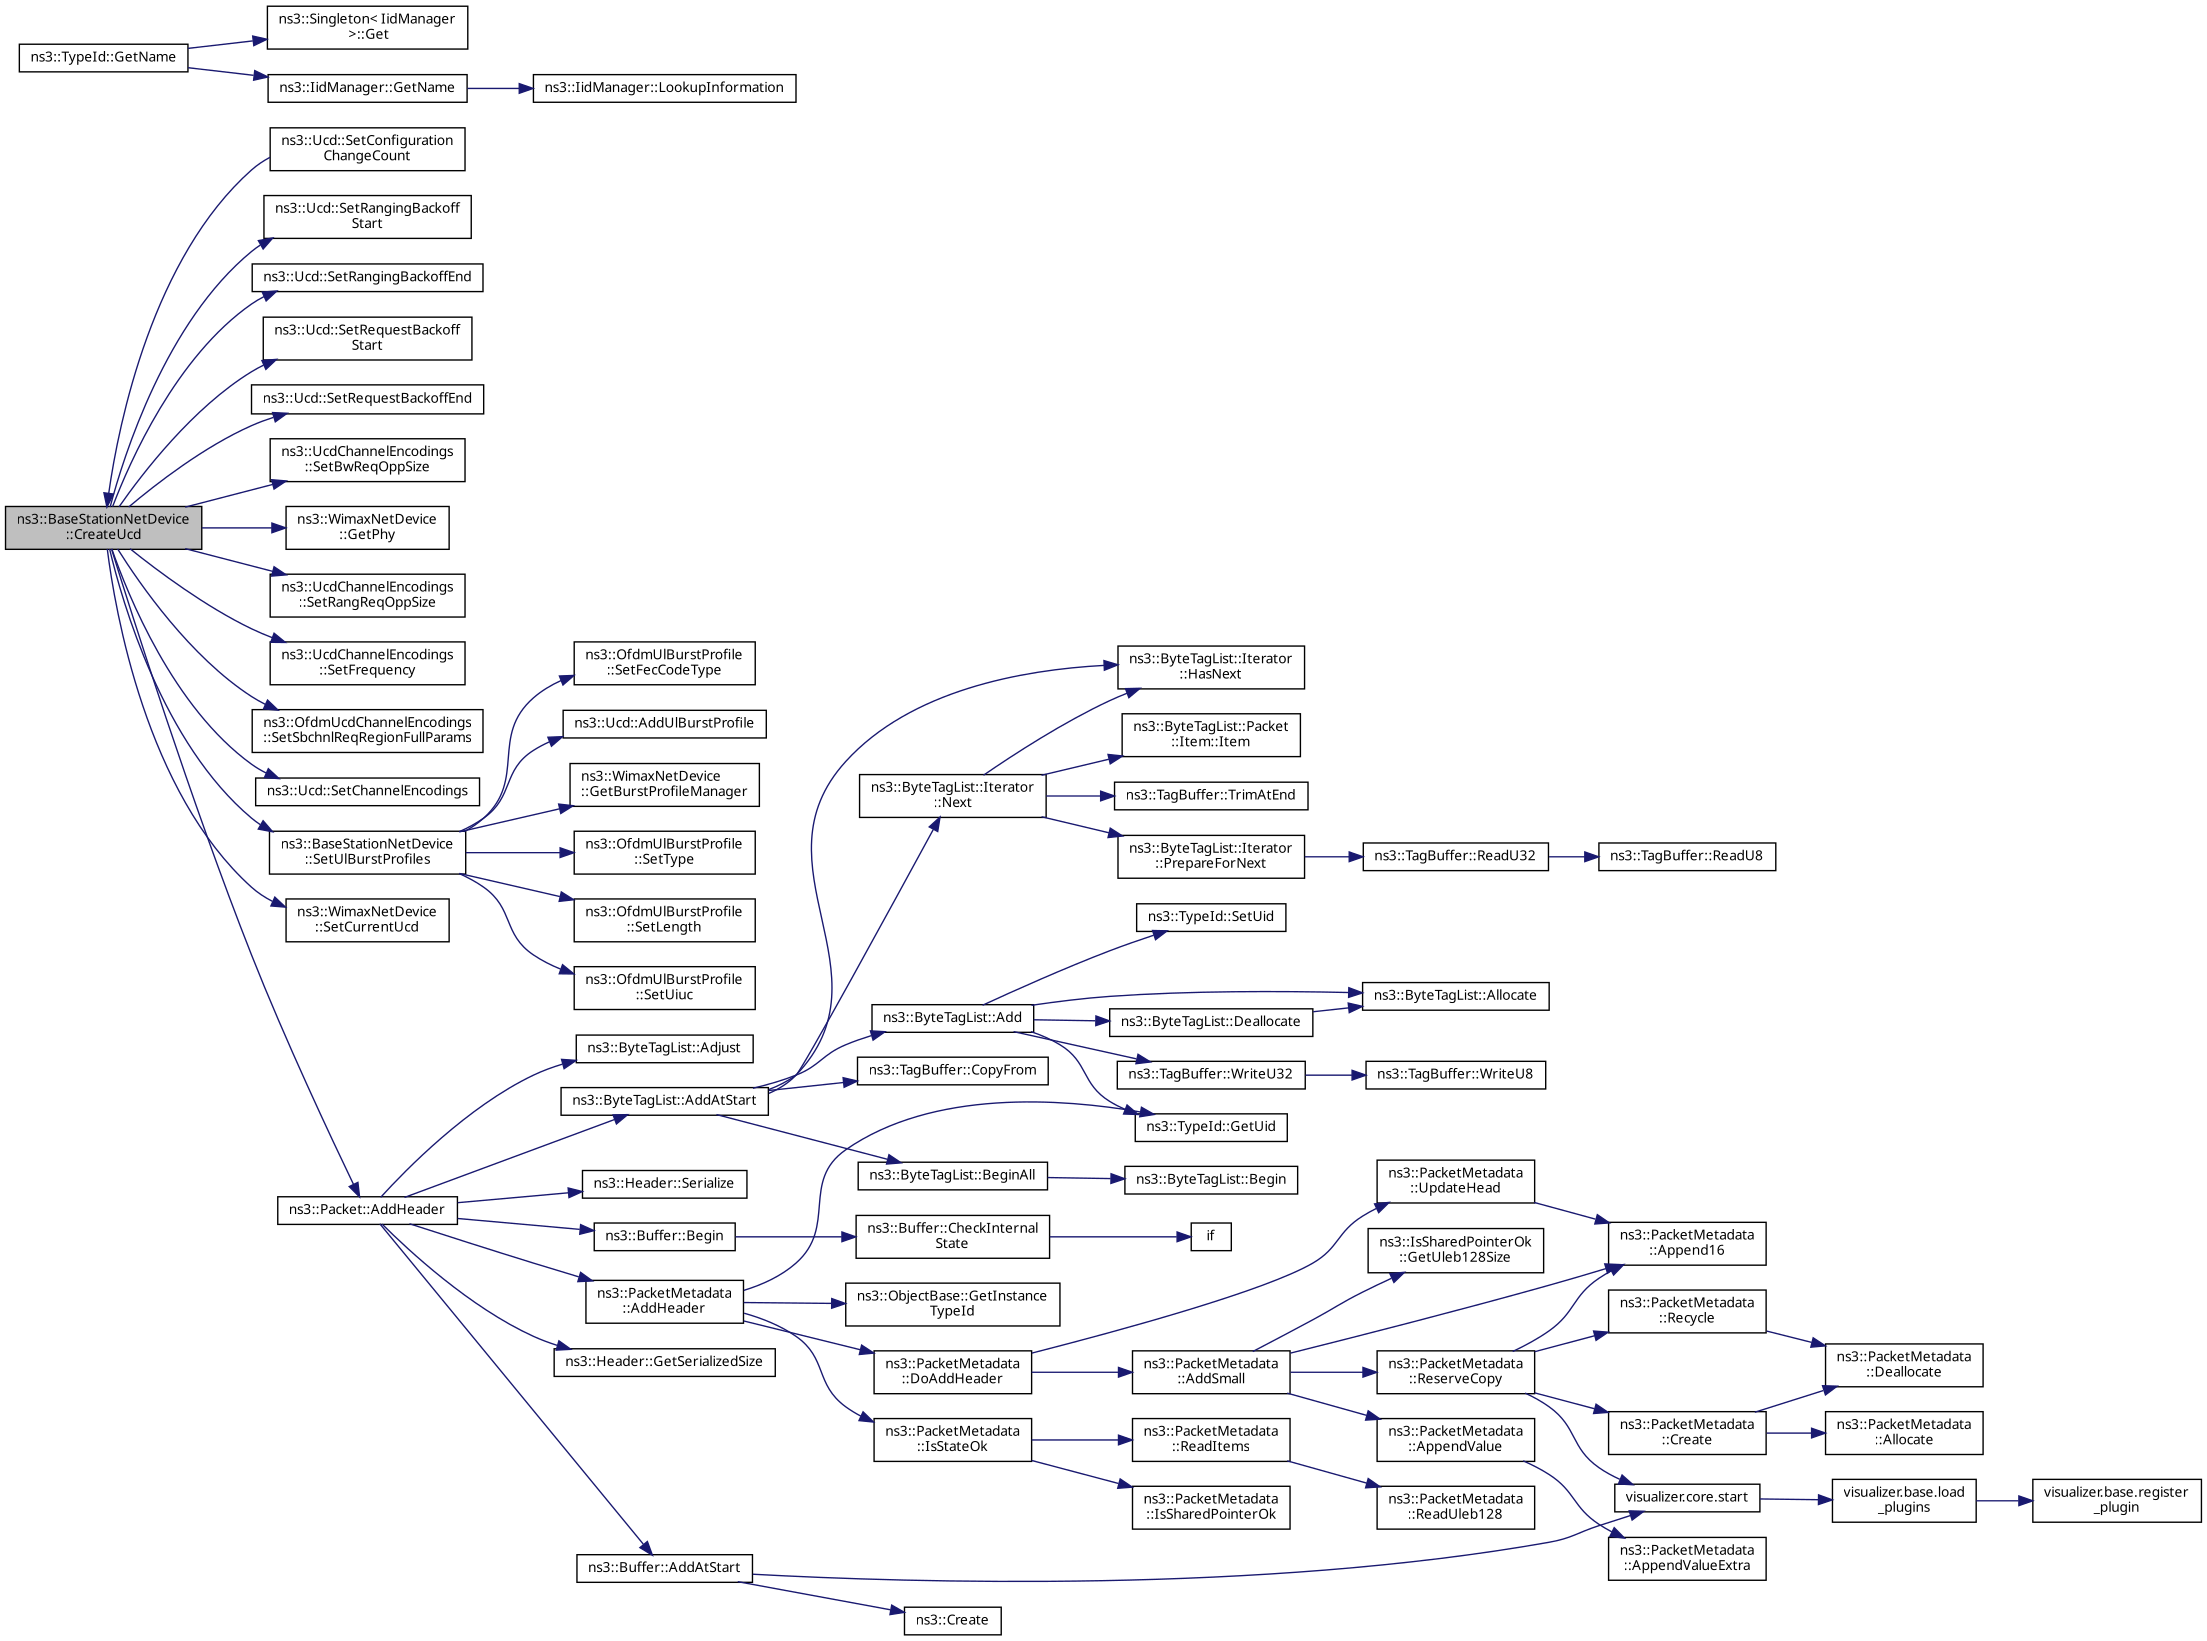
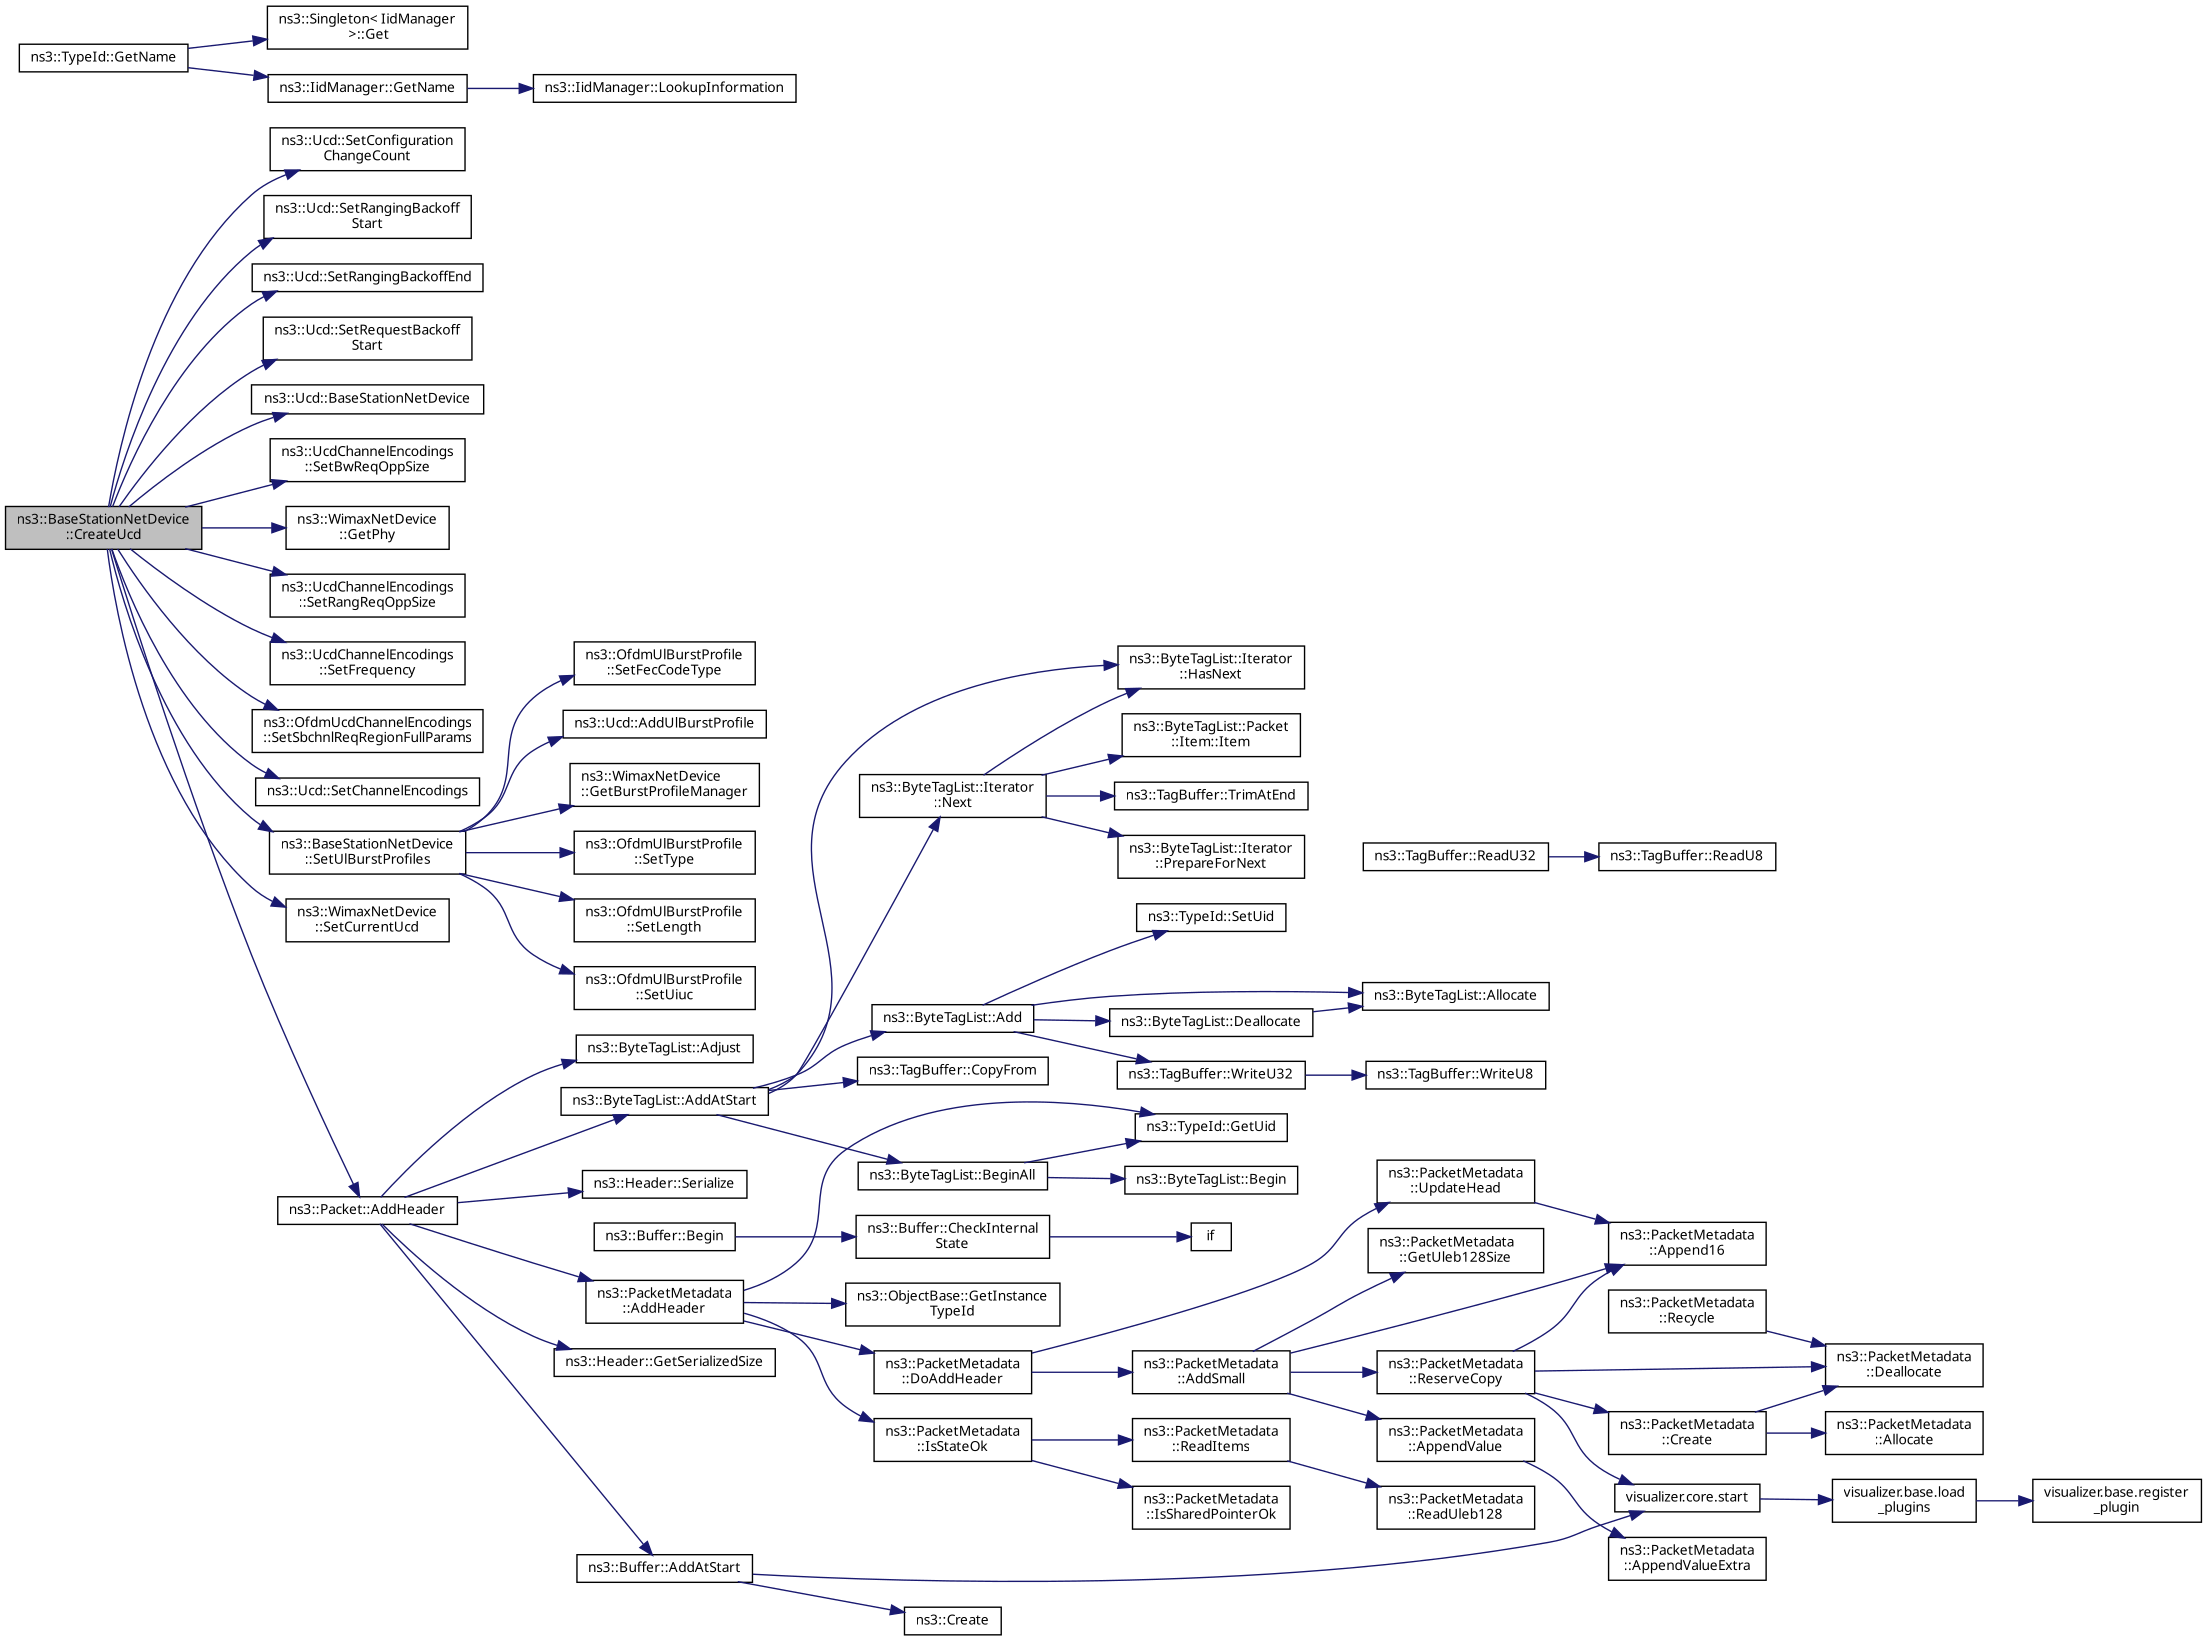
(159, 309) -> (164, 321)
(368, 399) -> (368, 399)
(1327, 857) -> none
(1081, 1067) -> (1075, 1153)
(519, 1224) -> none
(1456, 1251) -> (1456, 1251)
(1565, 1344) -> (1673, 1369)
